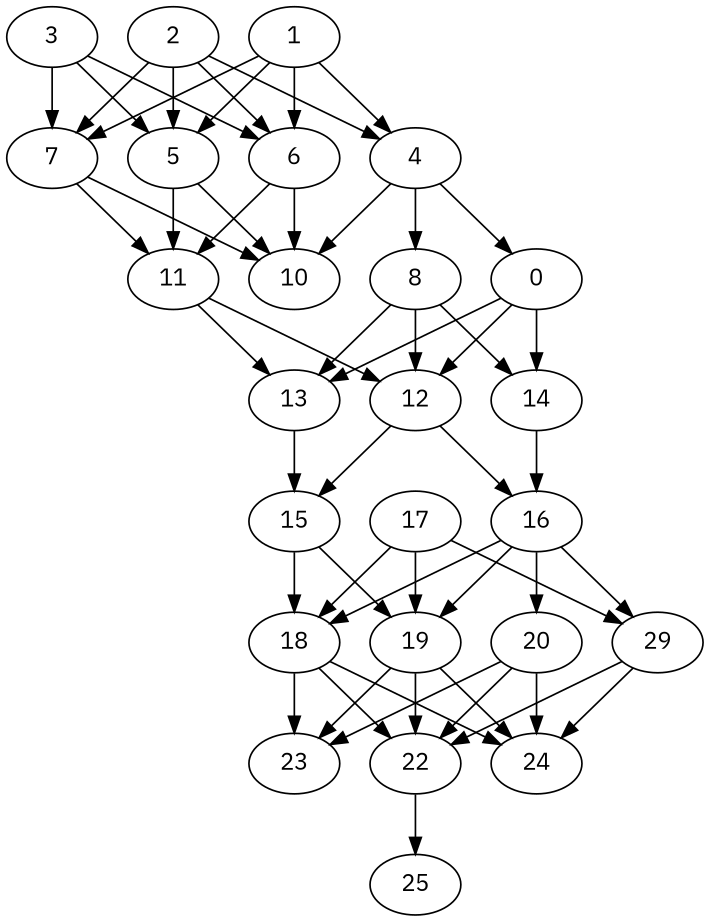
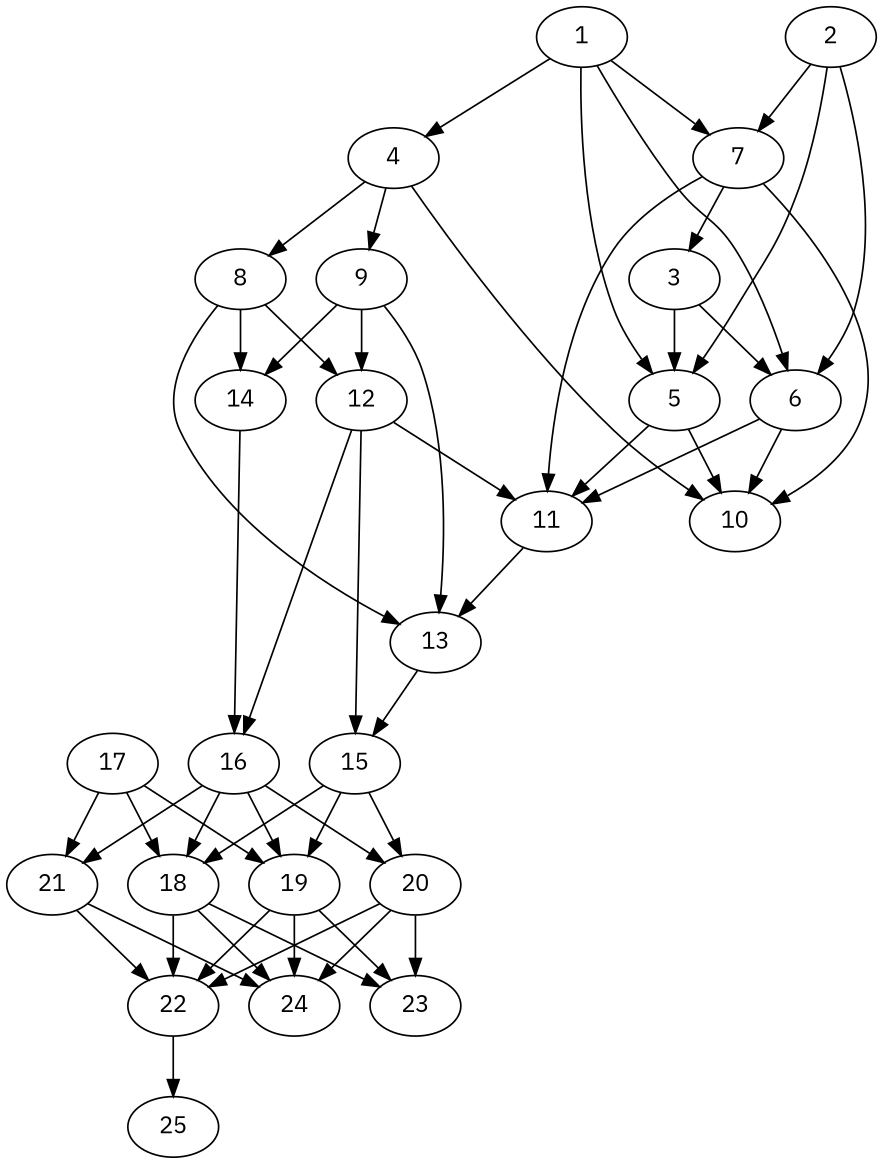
(52, 89) -> (712, 208)
(283, 92) -> none
(537, 279) -> (362, 279)
(287, 336) -> (452, 460)
(658, 643) -> (52, 885)
none -> (381, 817)
